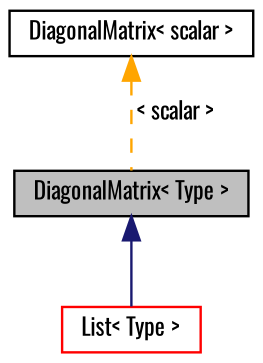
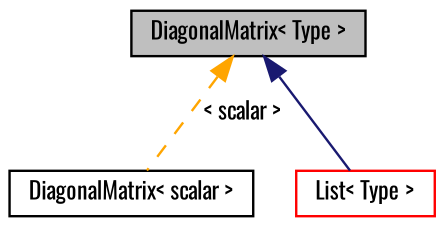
(131, 126) -> (182, 124)
